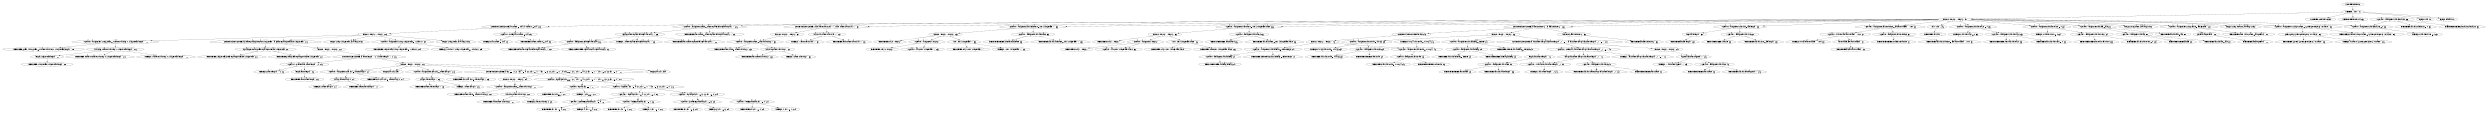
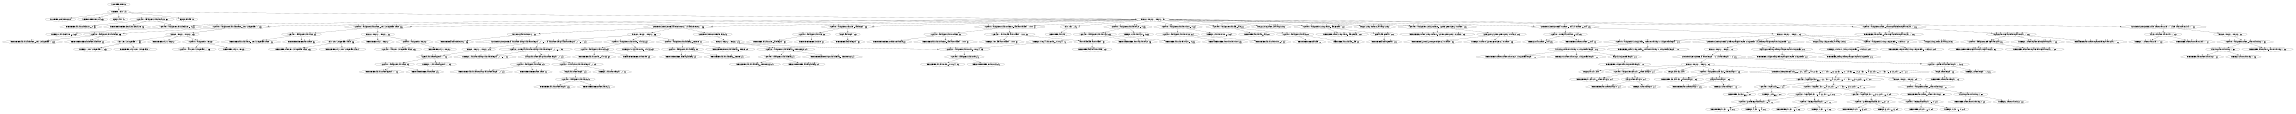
(1542, 60) -> (577, 68)
none -> (755, 64)
